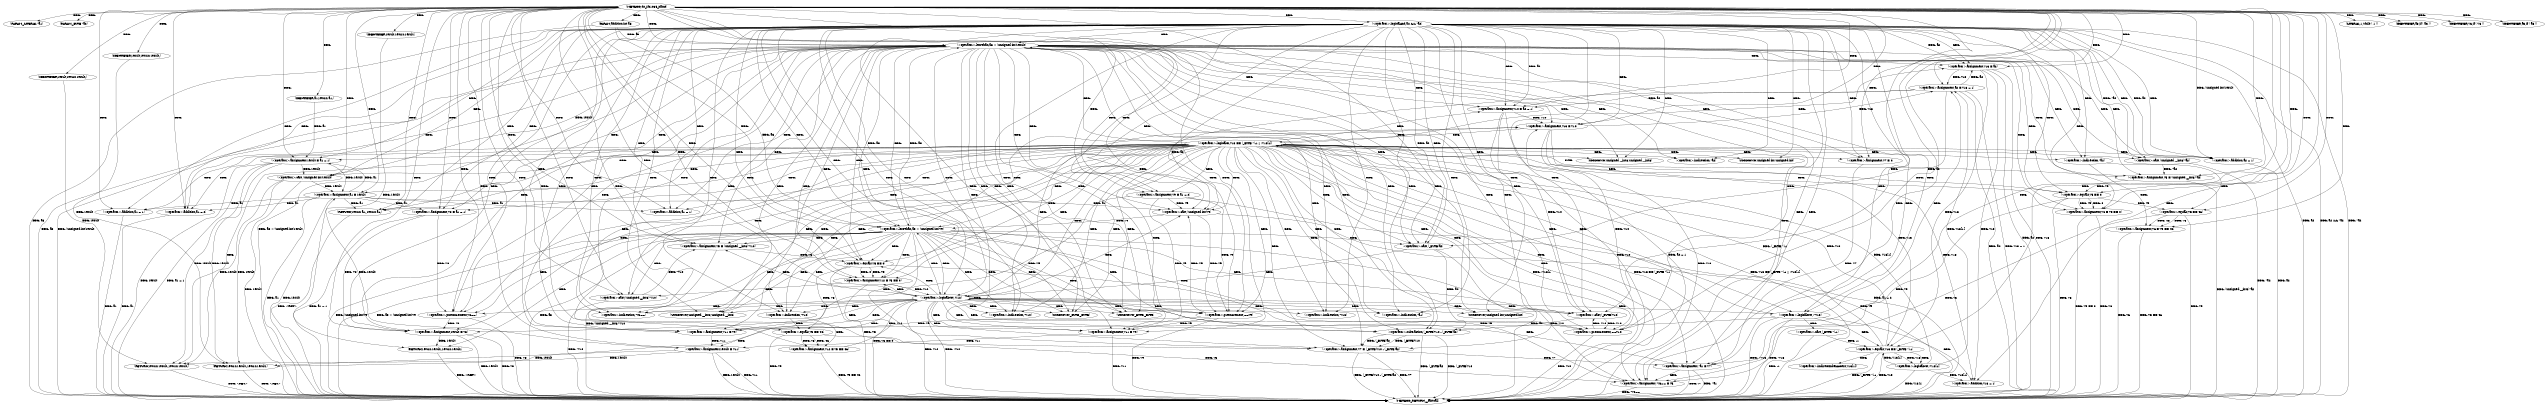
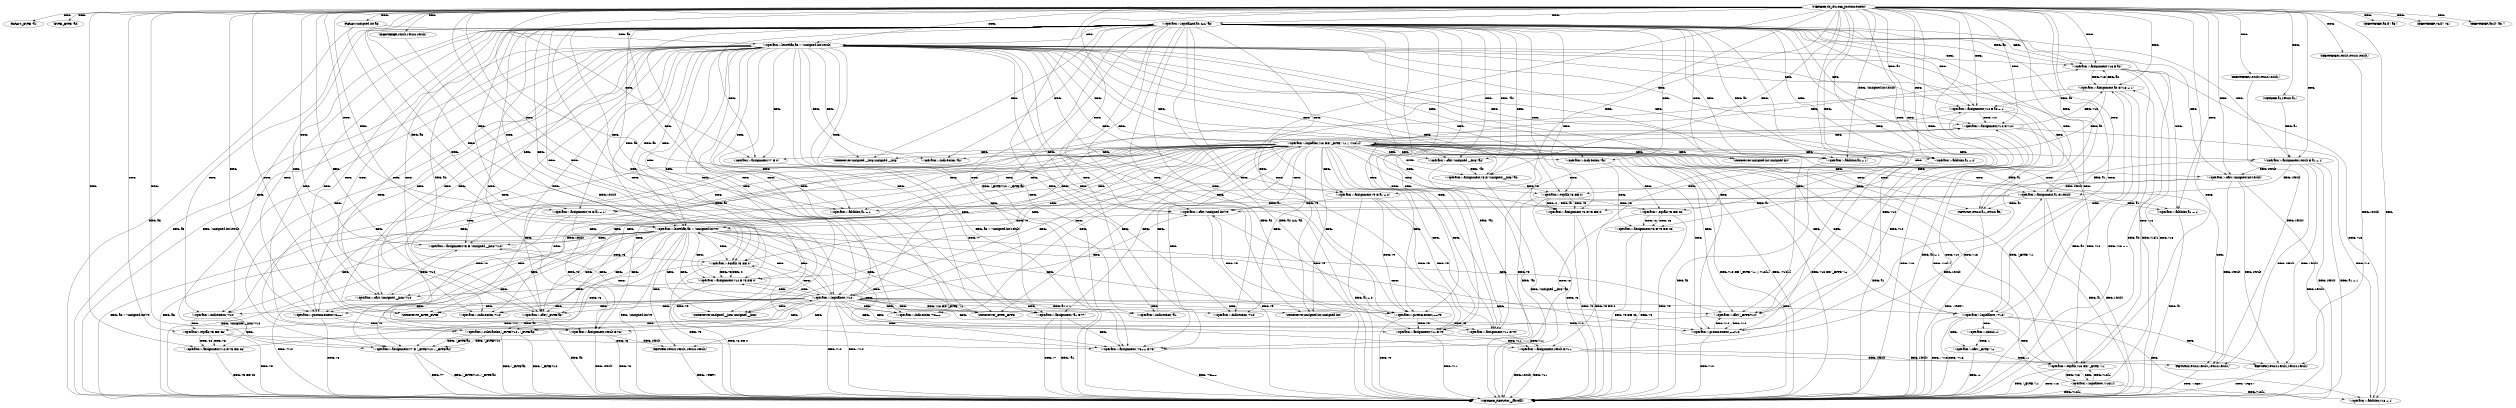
(647, 7) -> (1839, 7)
(27, 24) -> (24, 24)
(74, 24) -> (66, 24)
(616, 24) -> (362, 24)
(2362, 24) -> none
(679, 34) -> none
(1977, 77) -> (2113, 77)
(630, 83) -> (1286, 190)
(1551, 90) -> none
(314, 99) -> (2280, 99)
(1495, 102) -> (1998, 149)
(1382, 152) -> (556, 186)
(1556, 178) -> (1885, 178)
(1392, 186) -> (1003, 186)
(266, 205) -> (1998, 178)
(360, 212) -> (1980, 212)
(1314, 232) -> (1168, 207)
(1189, 280) -> (668, 305)
(922, 289) -> (805, 289)
(1259, 307) -> (945, 307)
none -> (1983, 332)
(1528, 358) -> none
(1828, 367) -> none
